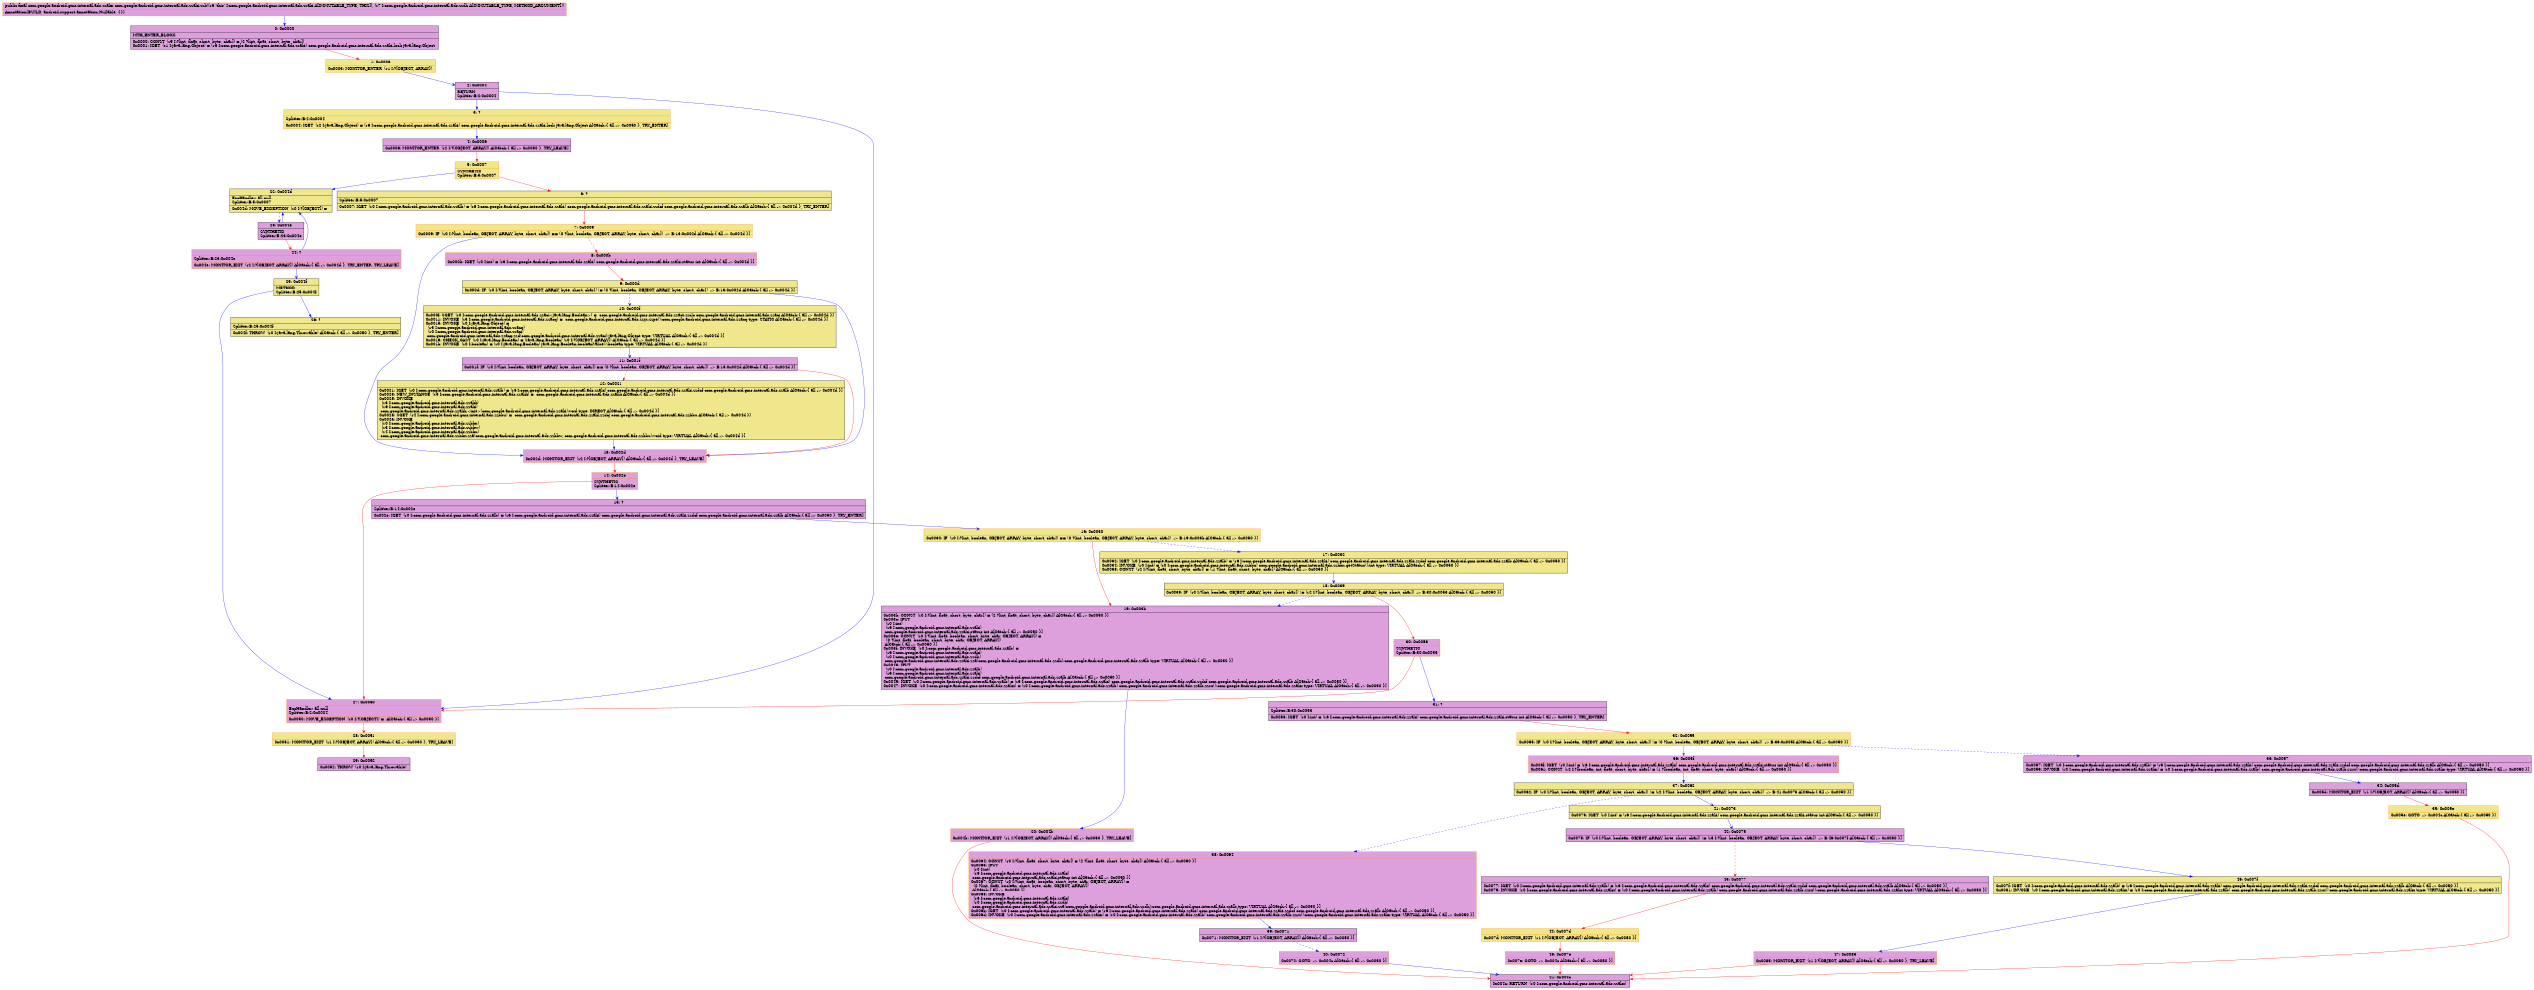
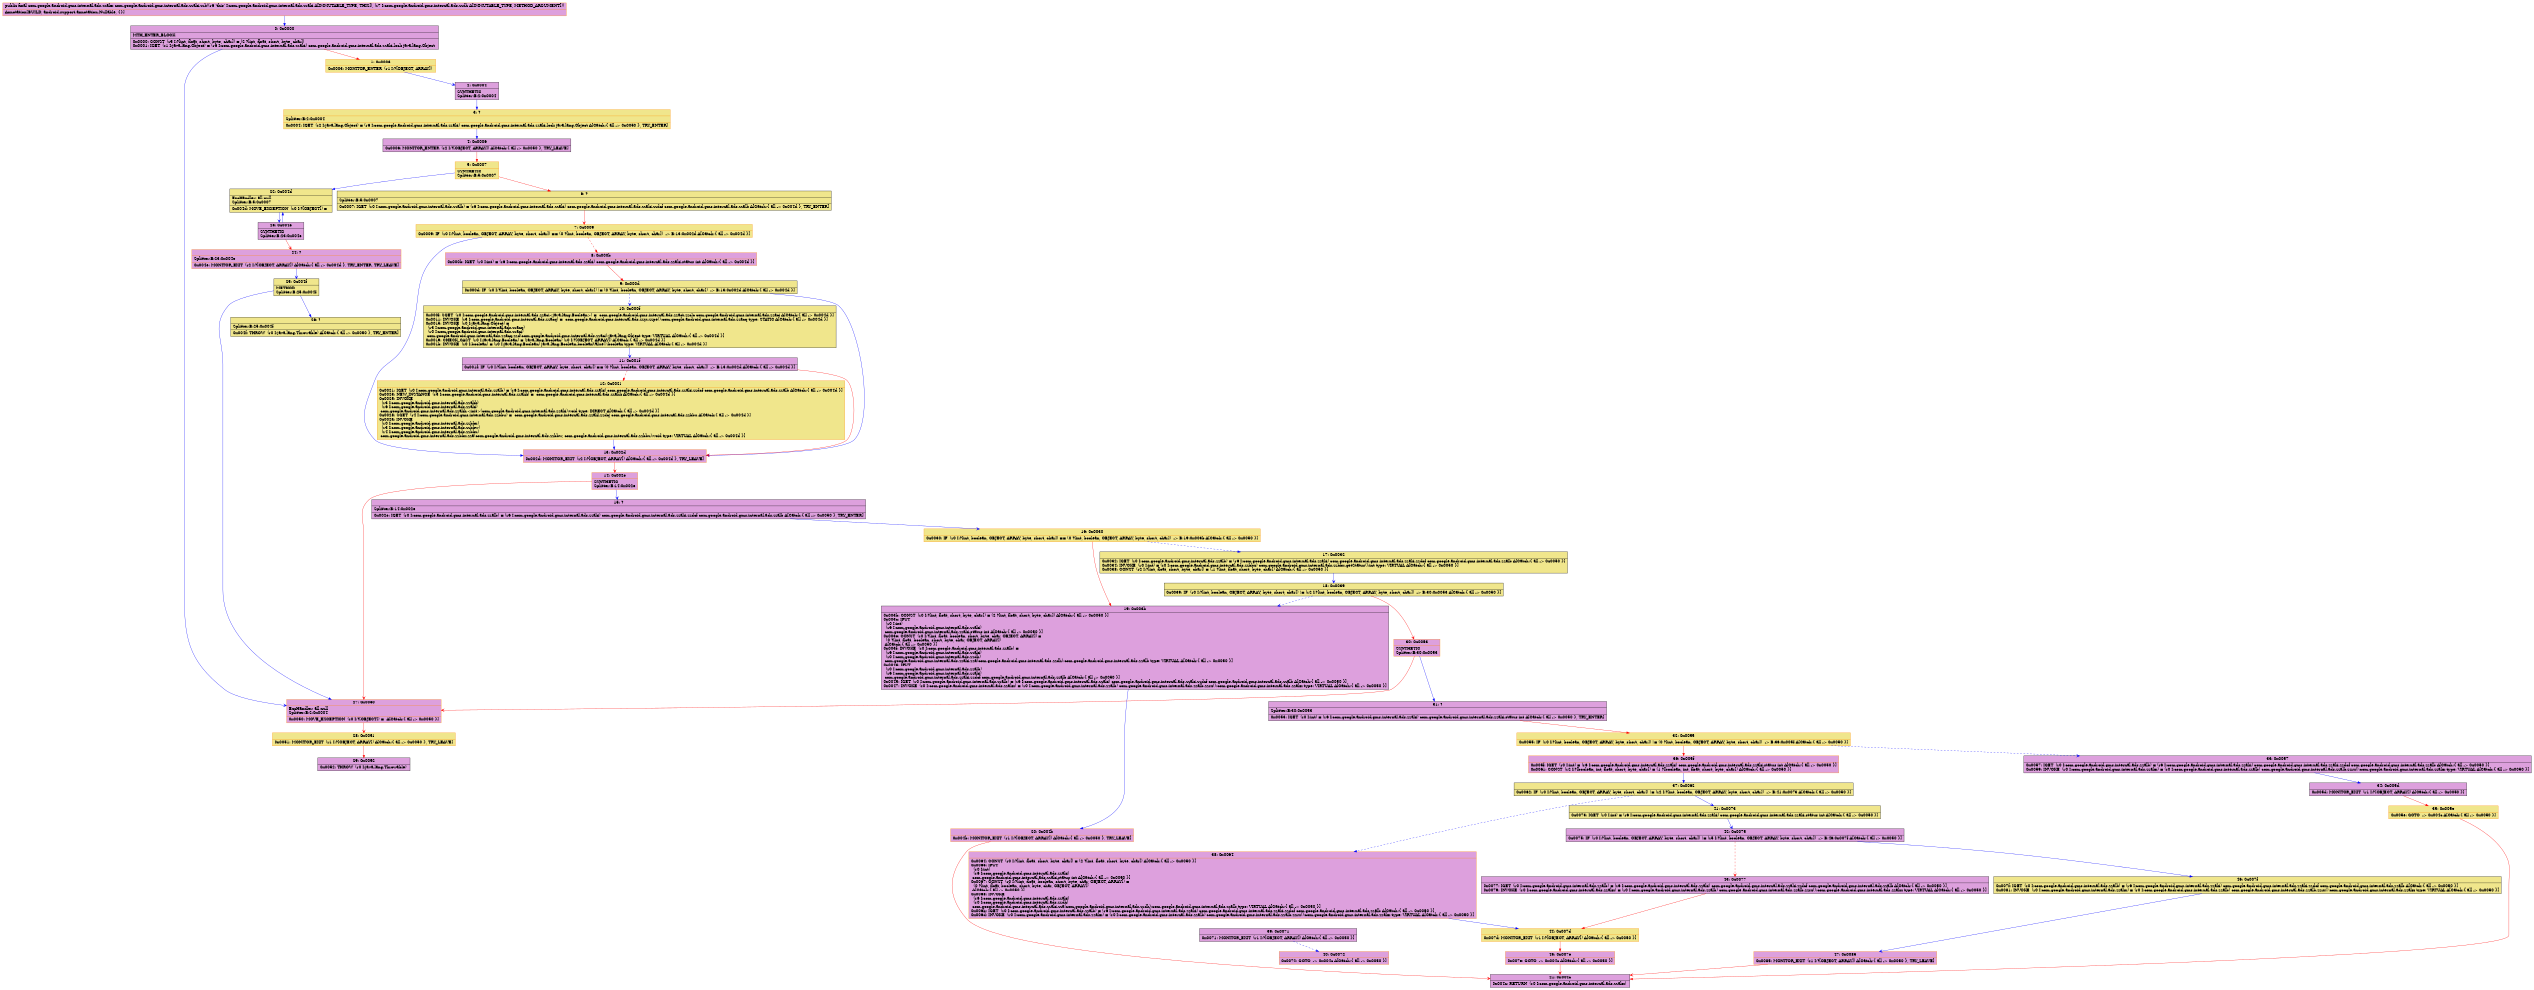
(466, 92) -> (469, 92)
(279, 216) -> (279, 216)
(308, 231) -> none
(874, 408) -> (184, 398)
(611, 410) -> (611, 410)
(381, 495) -> (381, 495)
(1265, 923) -> (1482, 923)
(1442, 969) -> none
